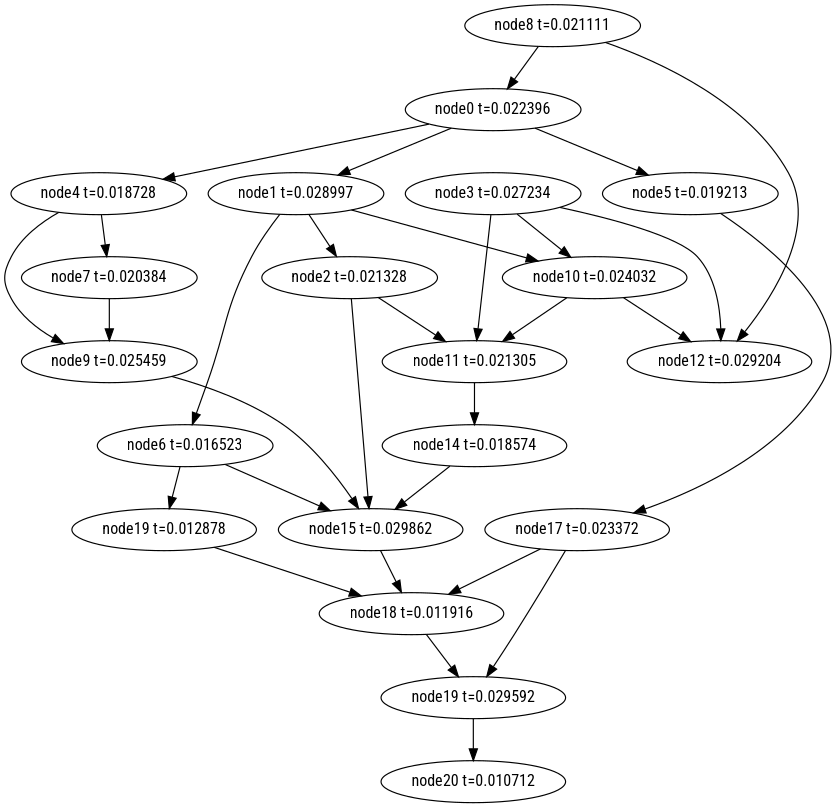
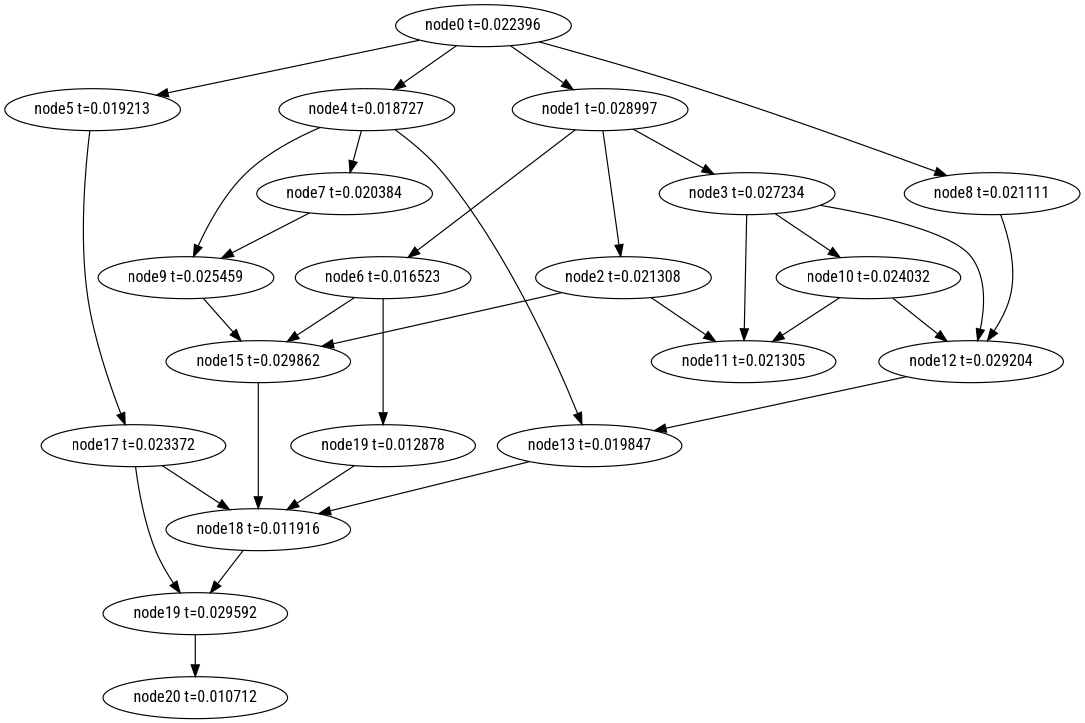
(526, 63) -> (739, 102)
(99, 194) -> (367, 110)
(439, 234) -> (668, 149)
(350, 278) -> (623, 278)
(474, 446) -> none
none -> (590, 446)
